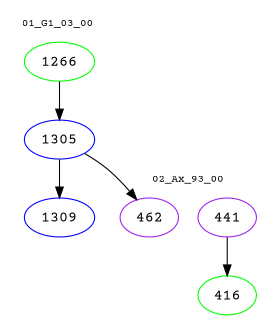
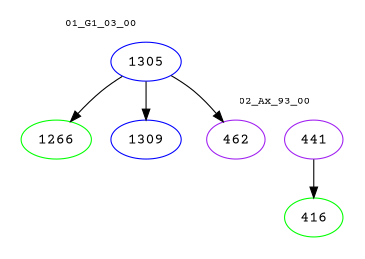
(60, 95) -> (99, 93)
